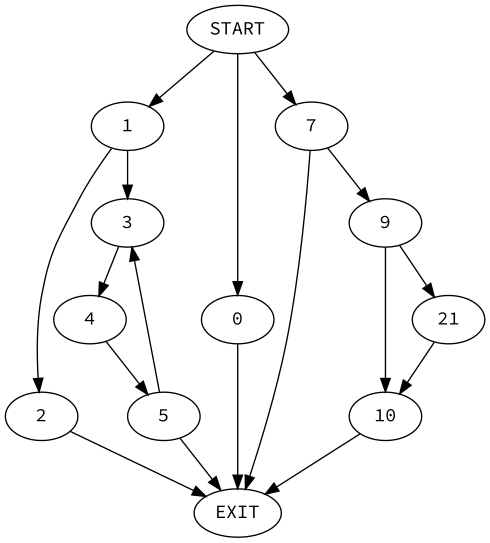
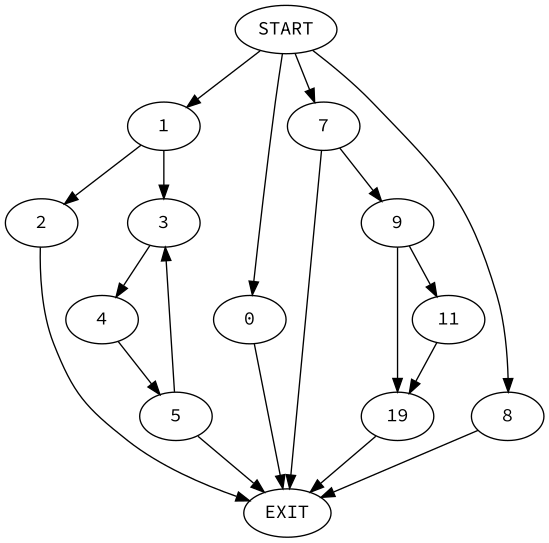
(449, 320) -> (449, 320)
(385, 416) -> (398, 416)
none -> (508, 416)
